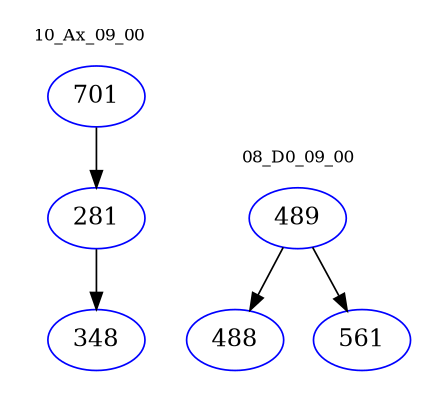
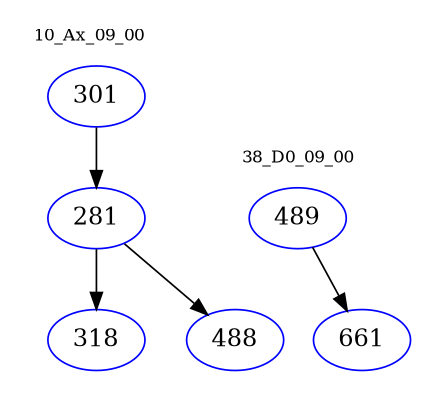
(96, 96) -> (96, 96)
(299, 158) -> (299, 158)
(271, 271) -> (147, 263)
(96, 340) -> (96, 340)
(362, 340) -> (362, 340)
